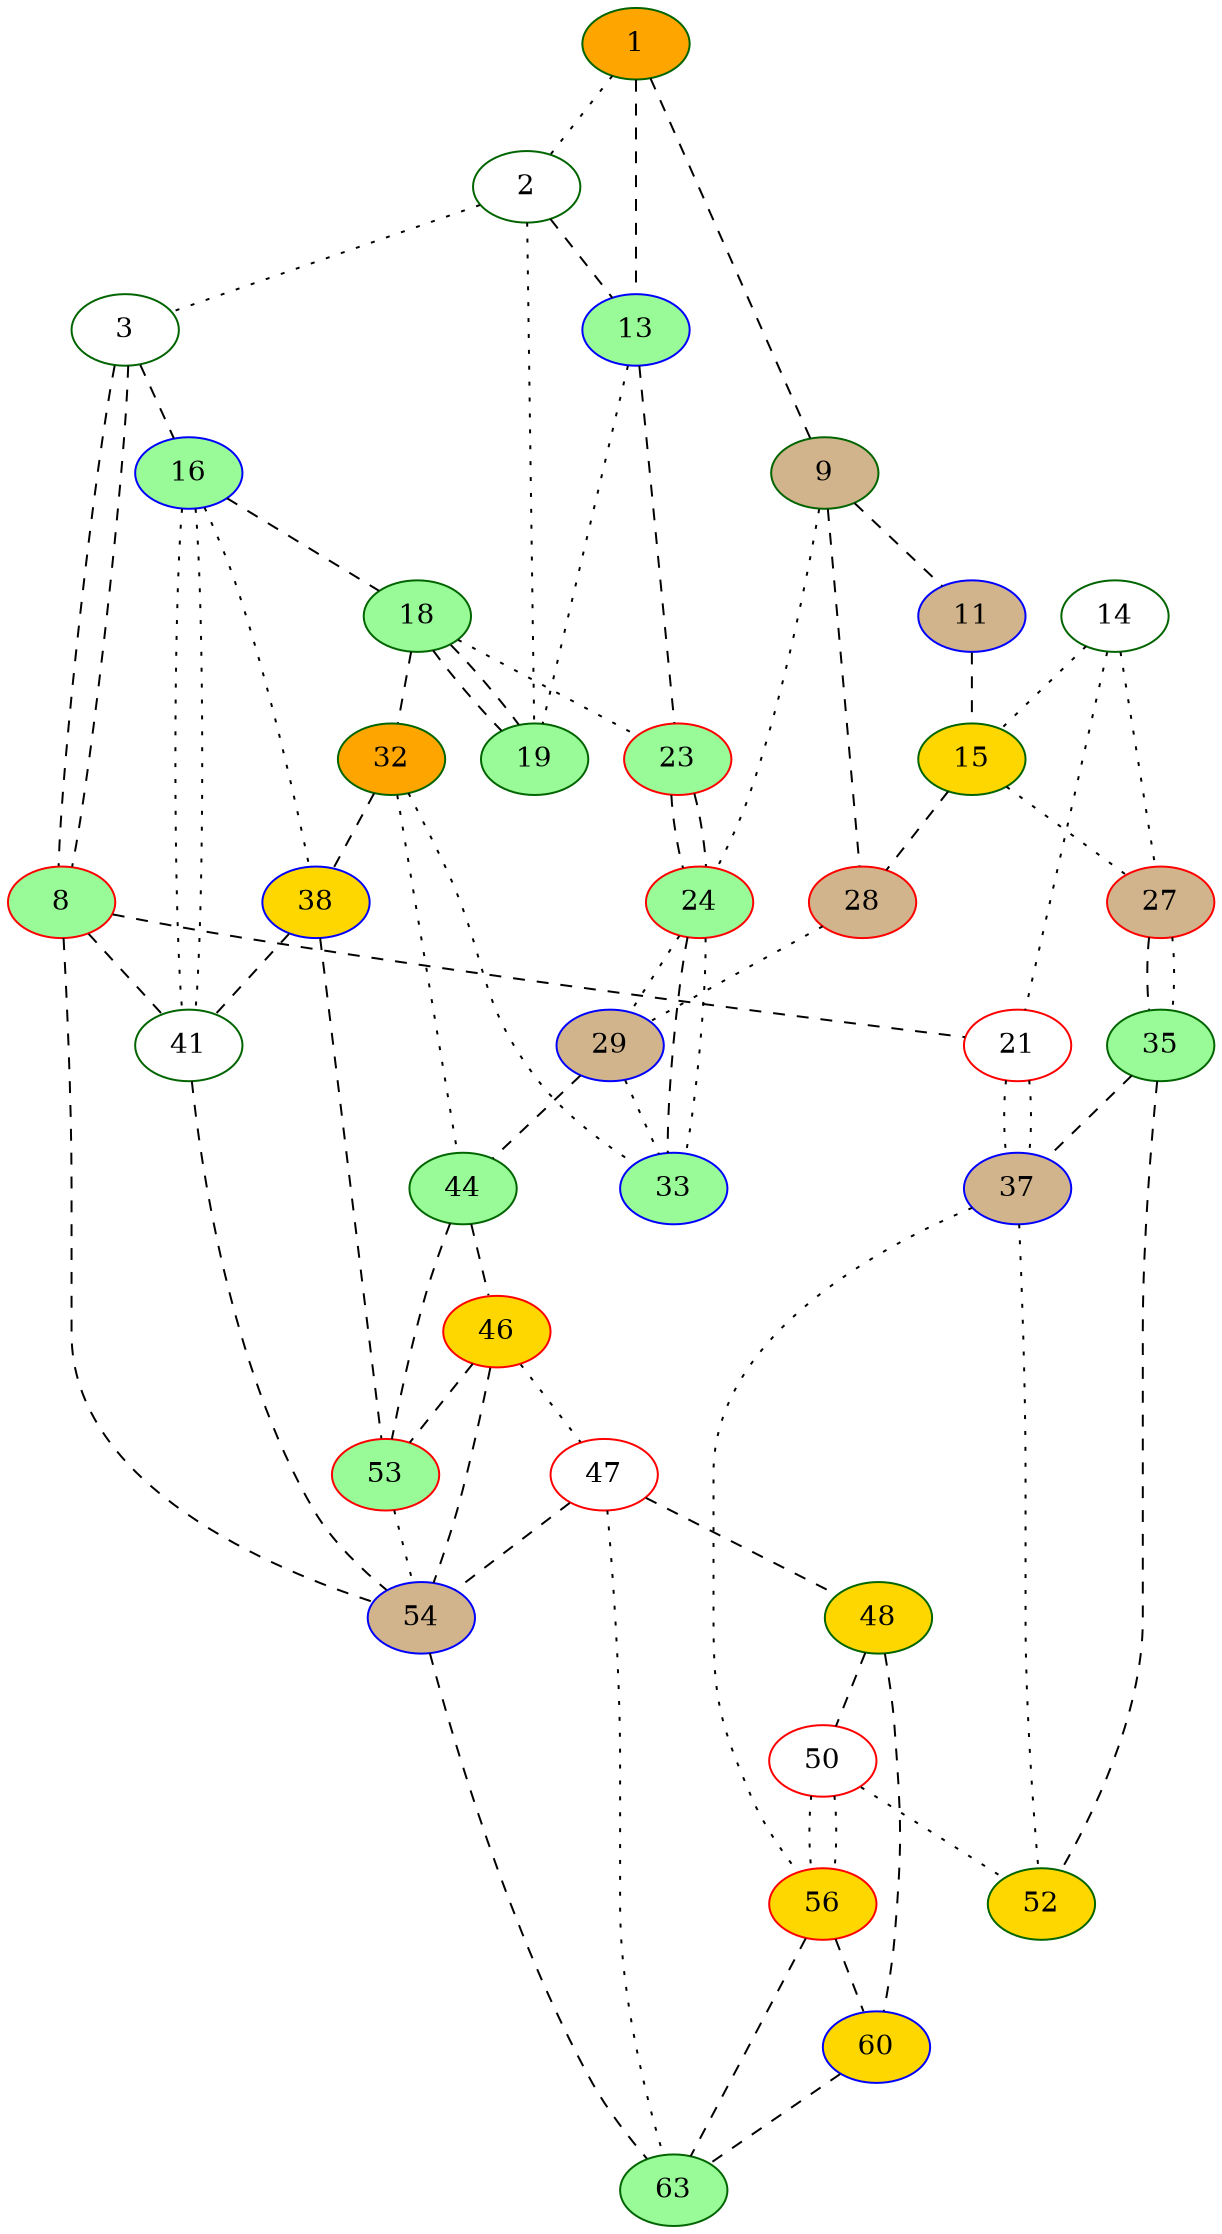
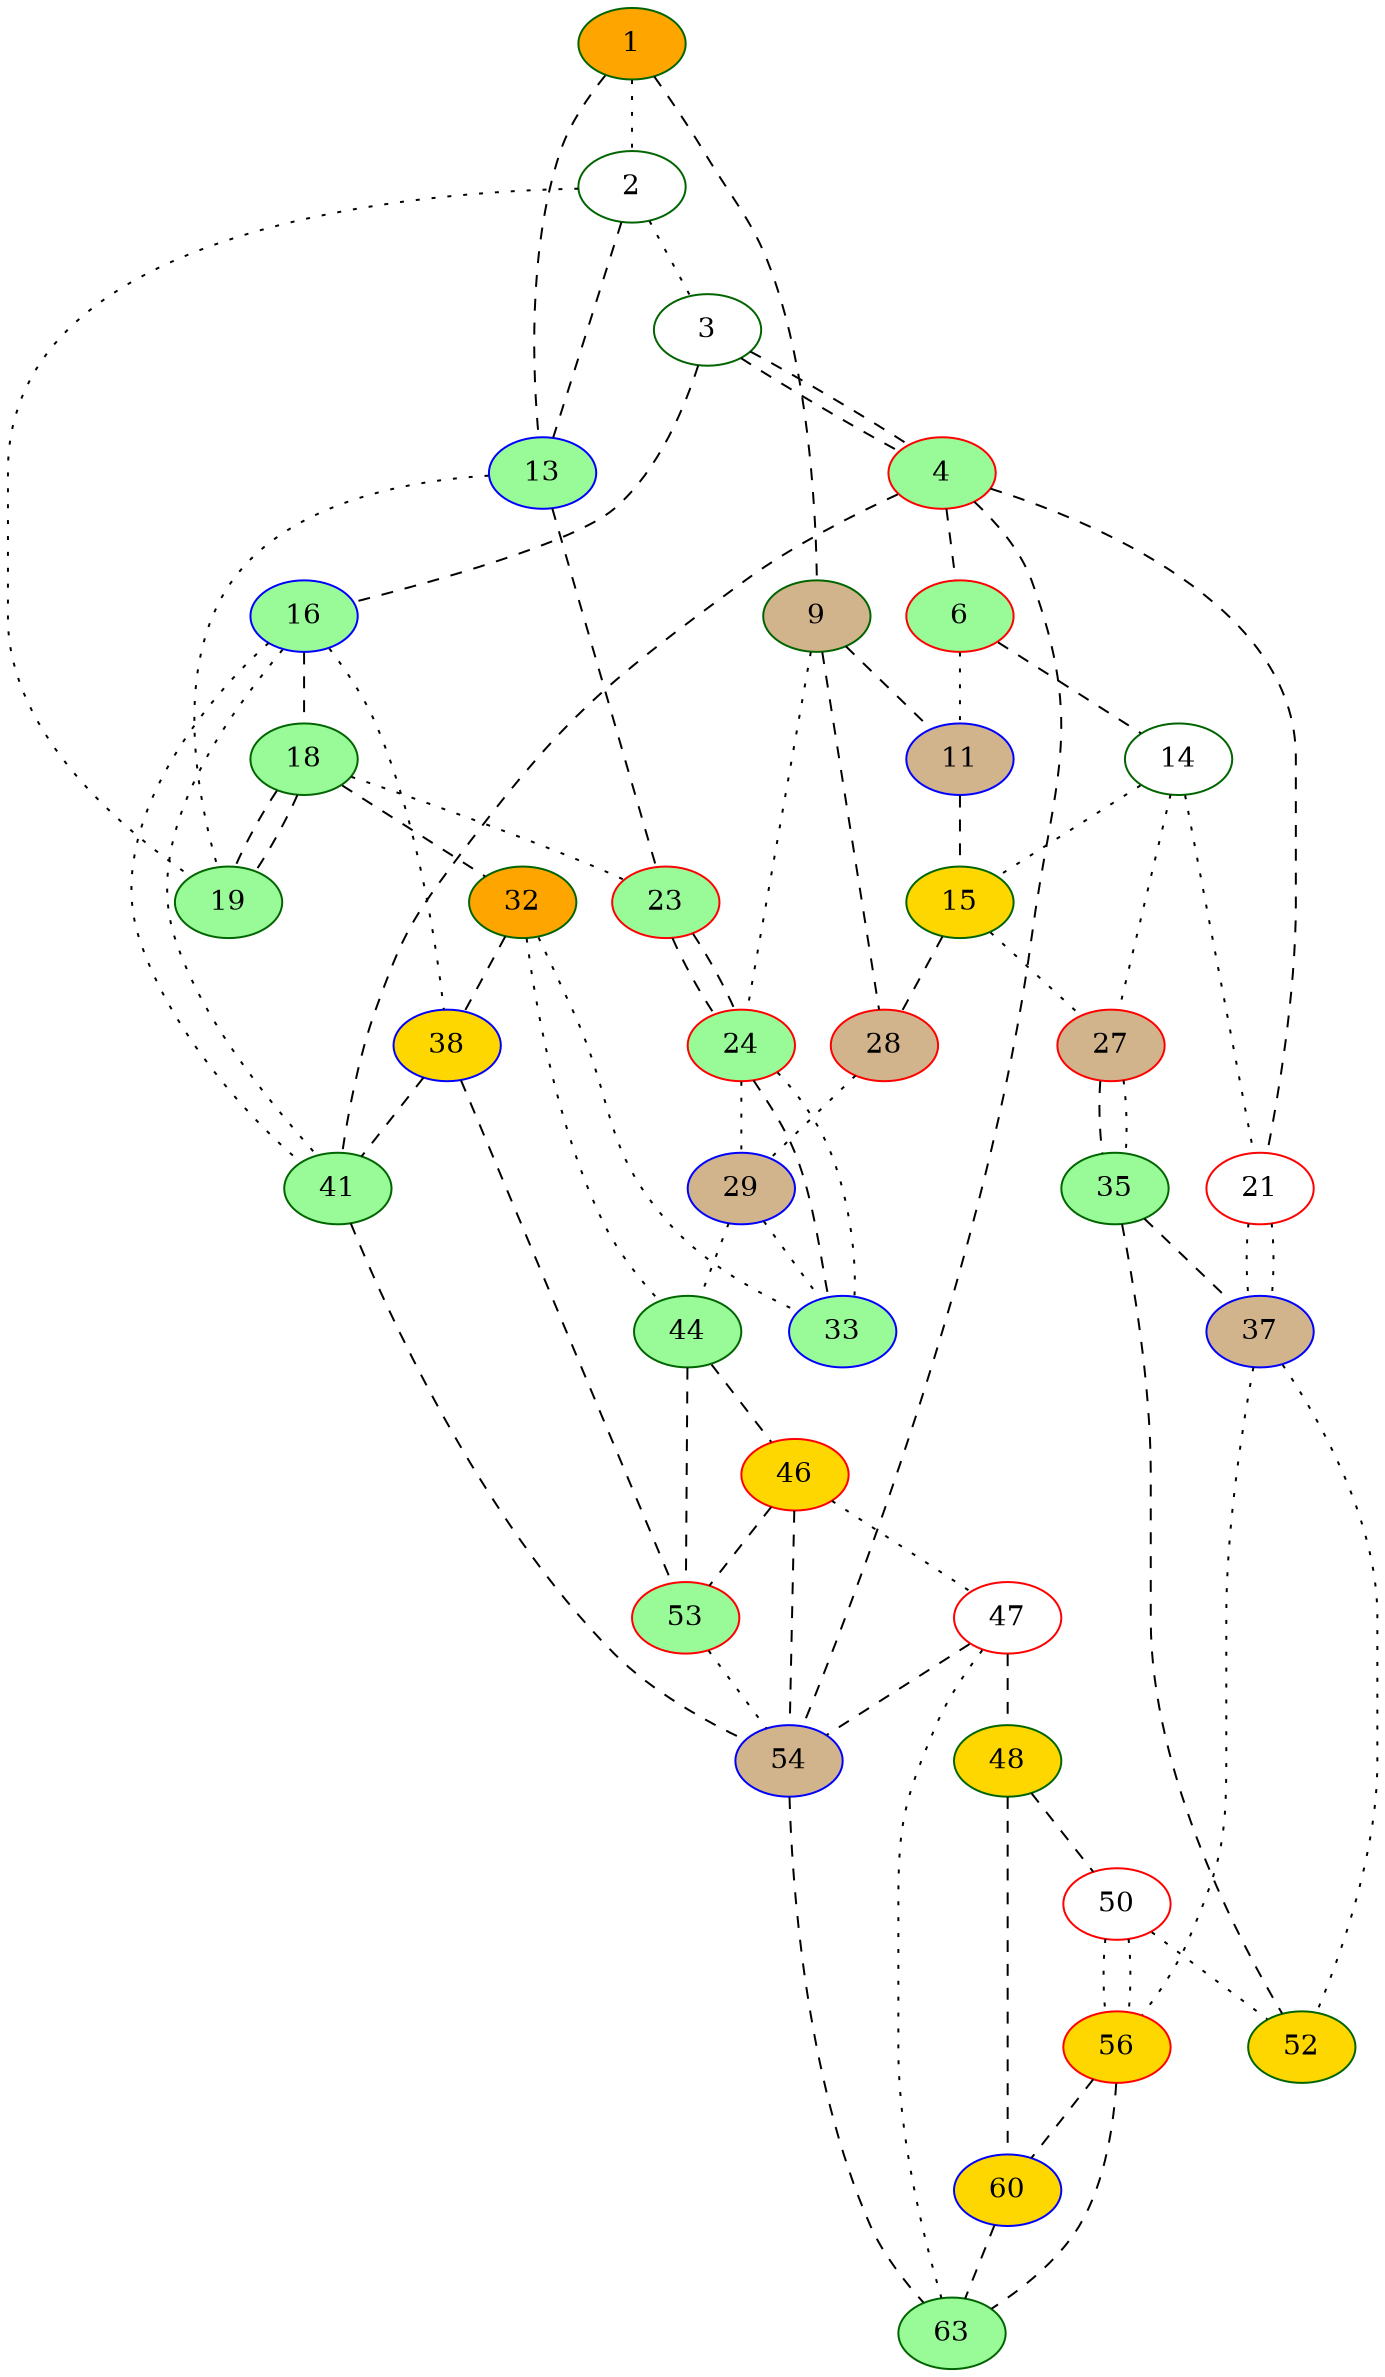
none -> (960, 616)
(62, 902) -> (942, 473)
(189, 1045) -> (338, 1189)
(537, 1117) -> (718, 1251)
